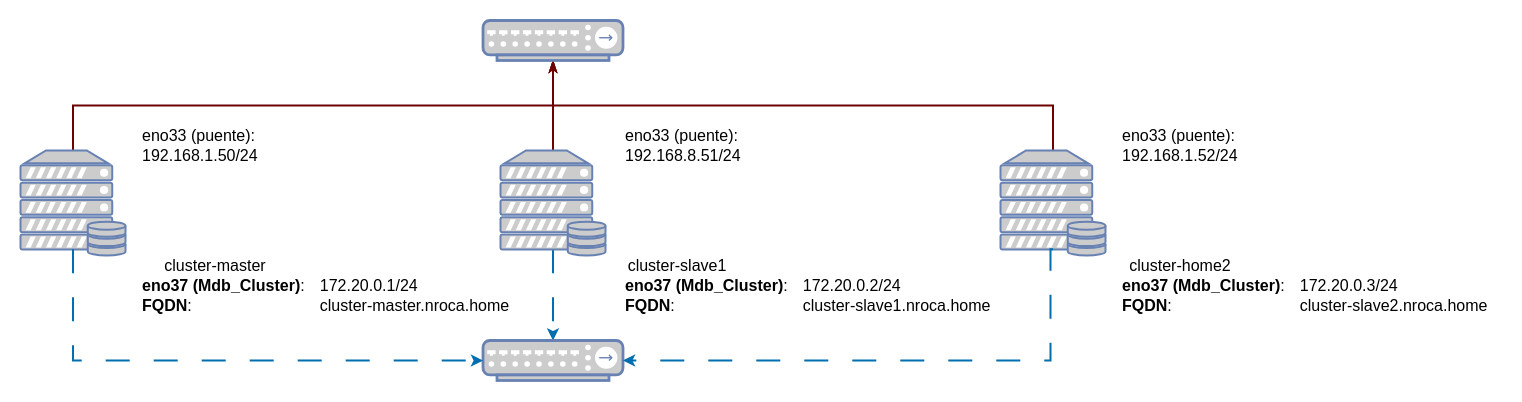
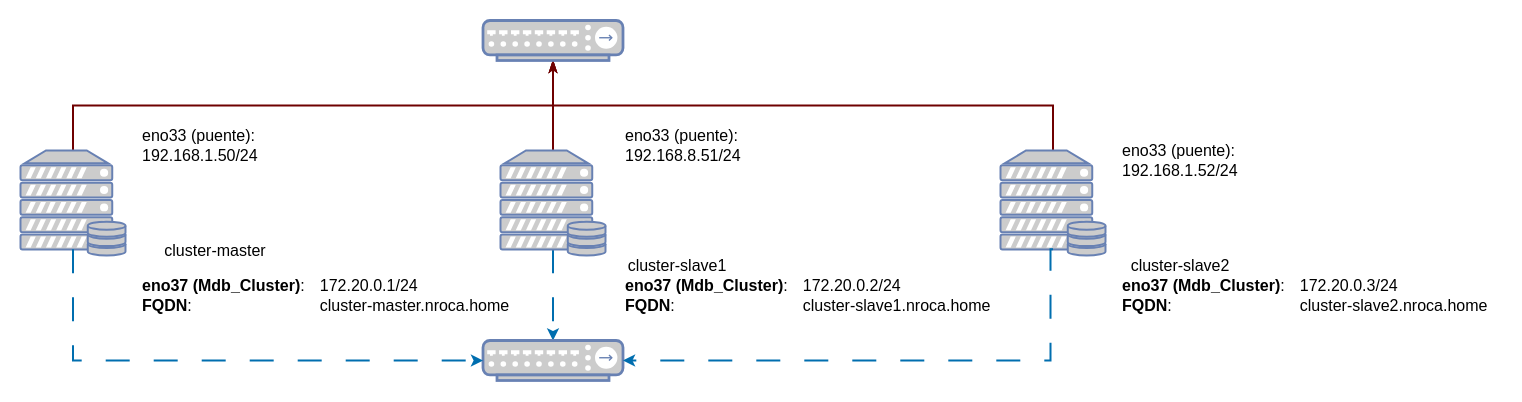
(1231, 146) -> (1231, 161)
(216, 266) -> (216, 251)
(1181, 266) -> (1181, 266)
